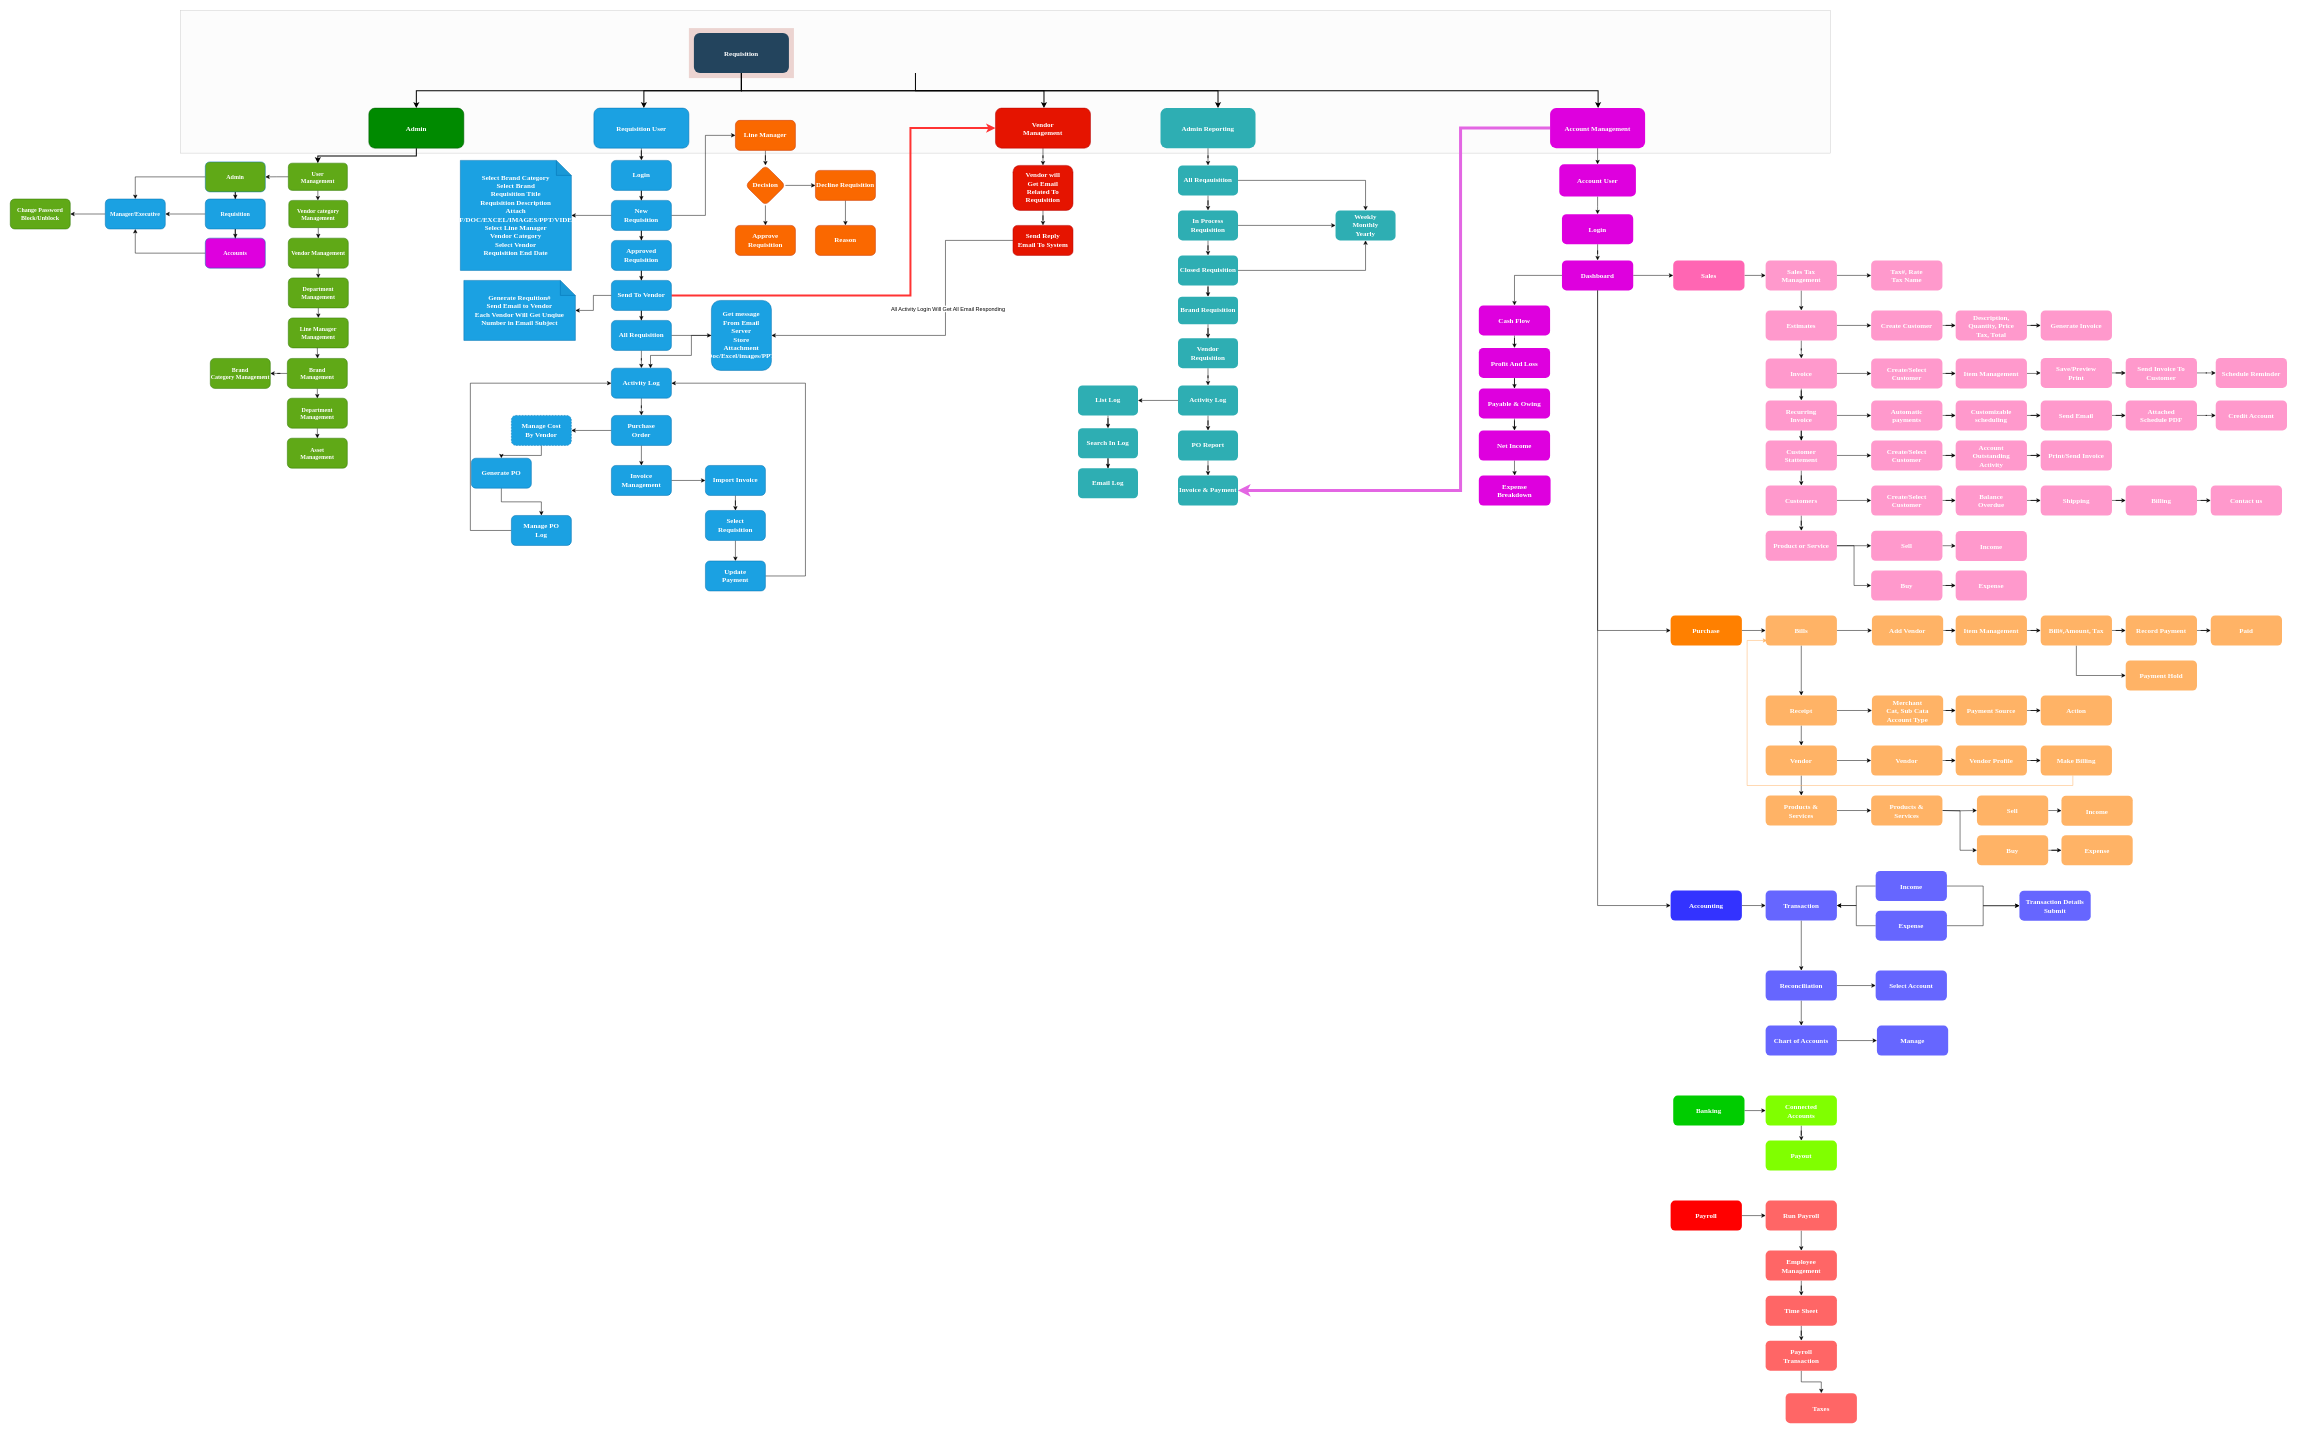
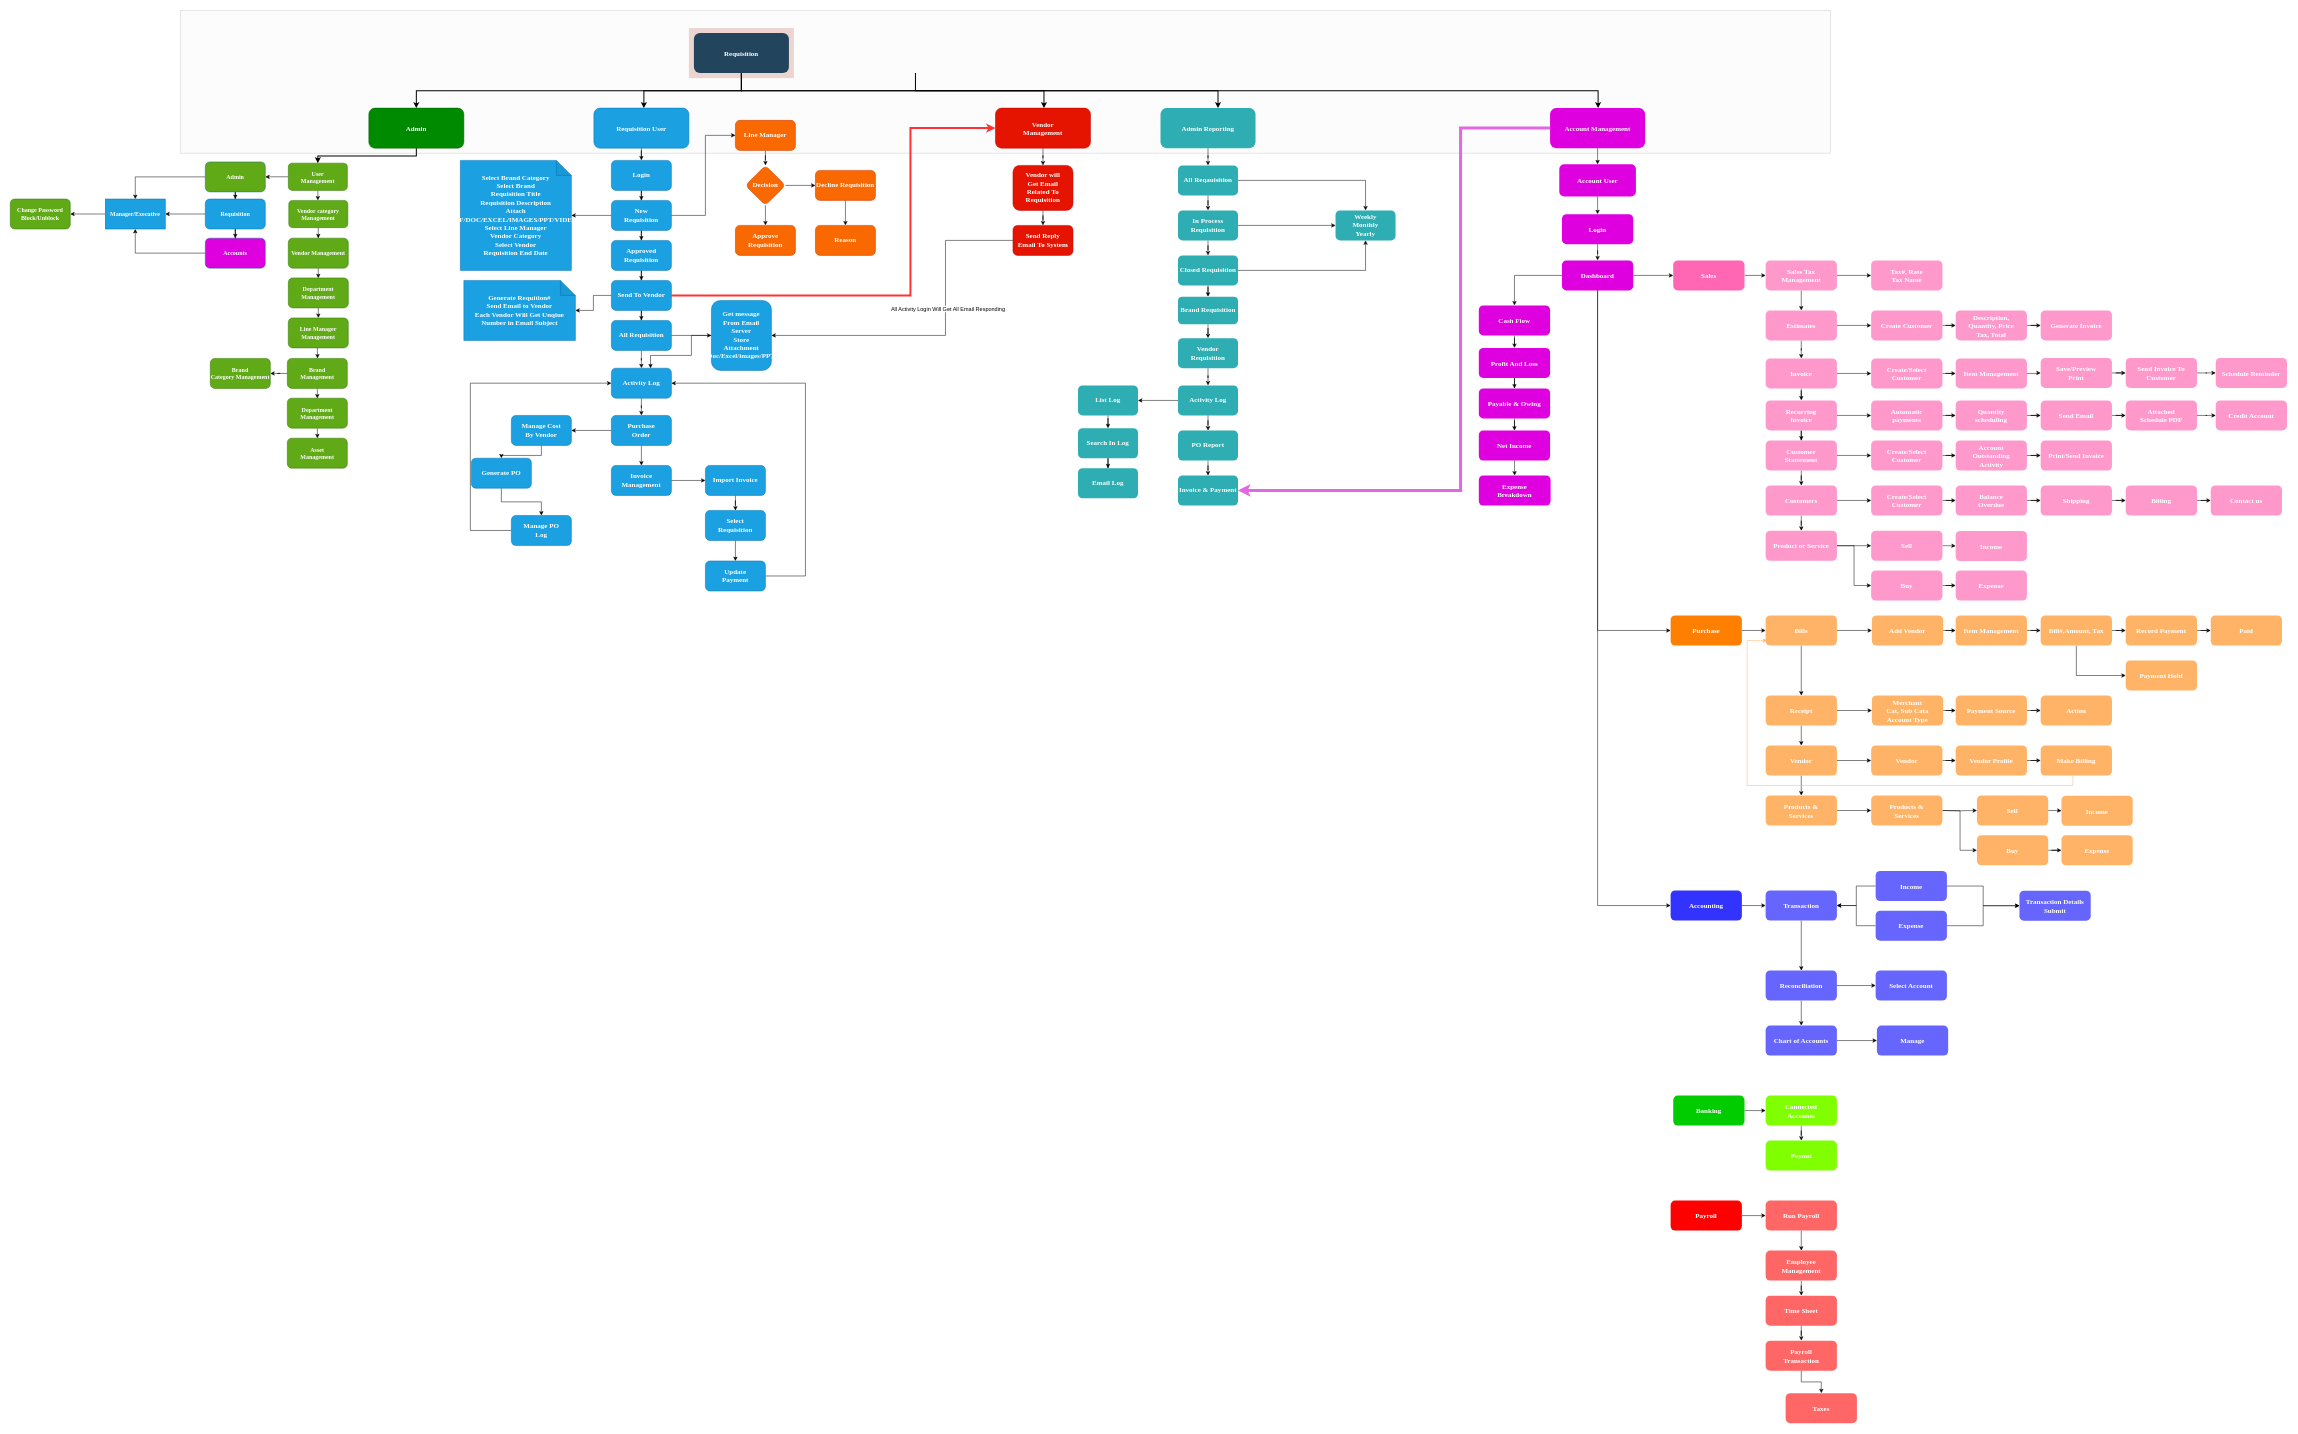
(135, 214) -> (135, 214)
(1991, 411) -> (1991, 411)
(541, 430) -> (541, 430)
